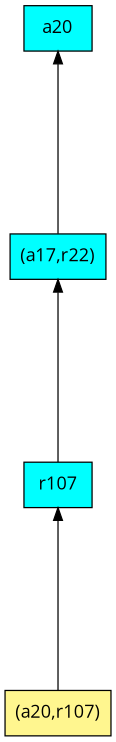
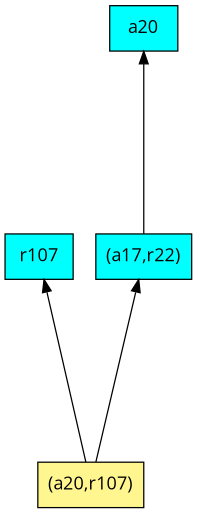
(58, 377) -> (116, 377)
